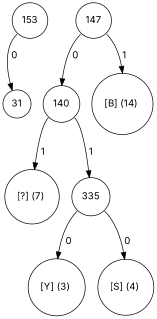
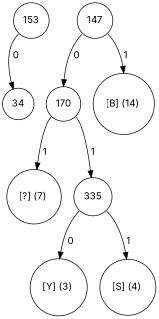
(17, 104) -> (18, 104)
(61, 104) -> (64, 104)
(126, 241) -> (127, 241)
